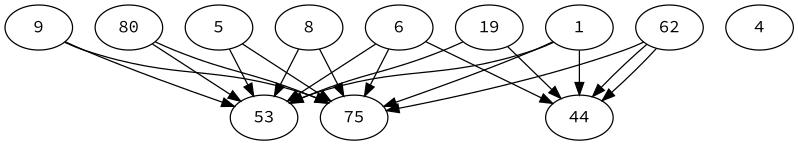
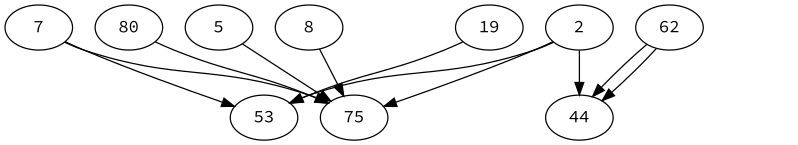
(39, 28) -> (39, 28)
(399, 28) -> none
(579, 28) -> (579, 28)
(760, 28) -> none
(182, 63) -> none
(237, 63) -> none
(290, 65) -> none
(530, 68) -> none
(523, 80) -> none
